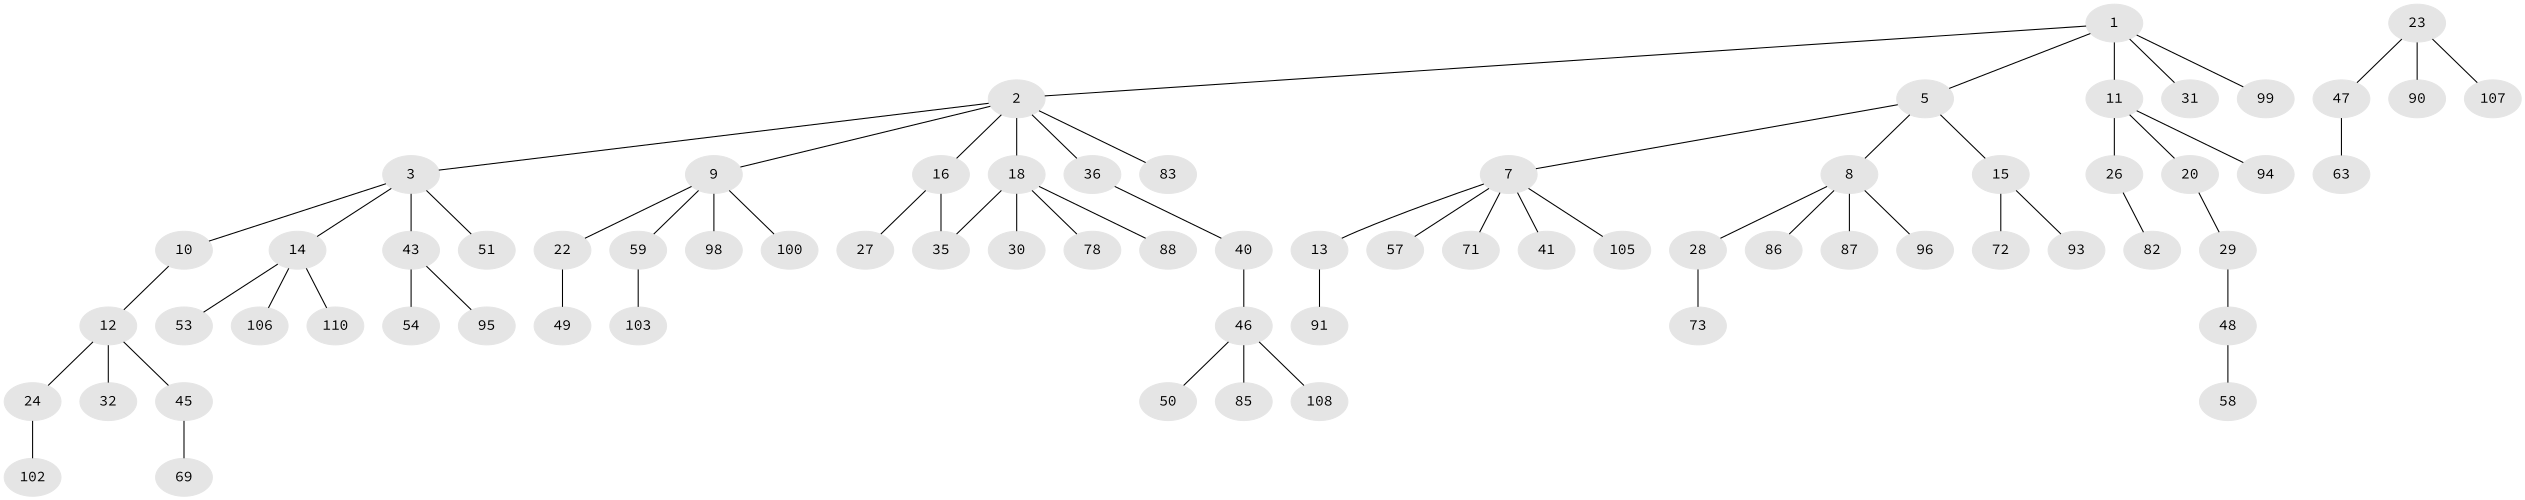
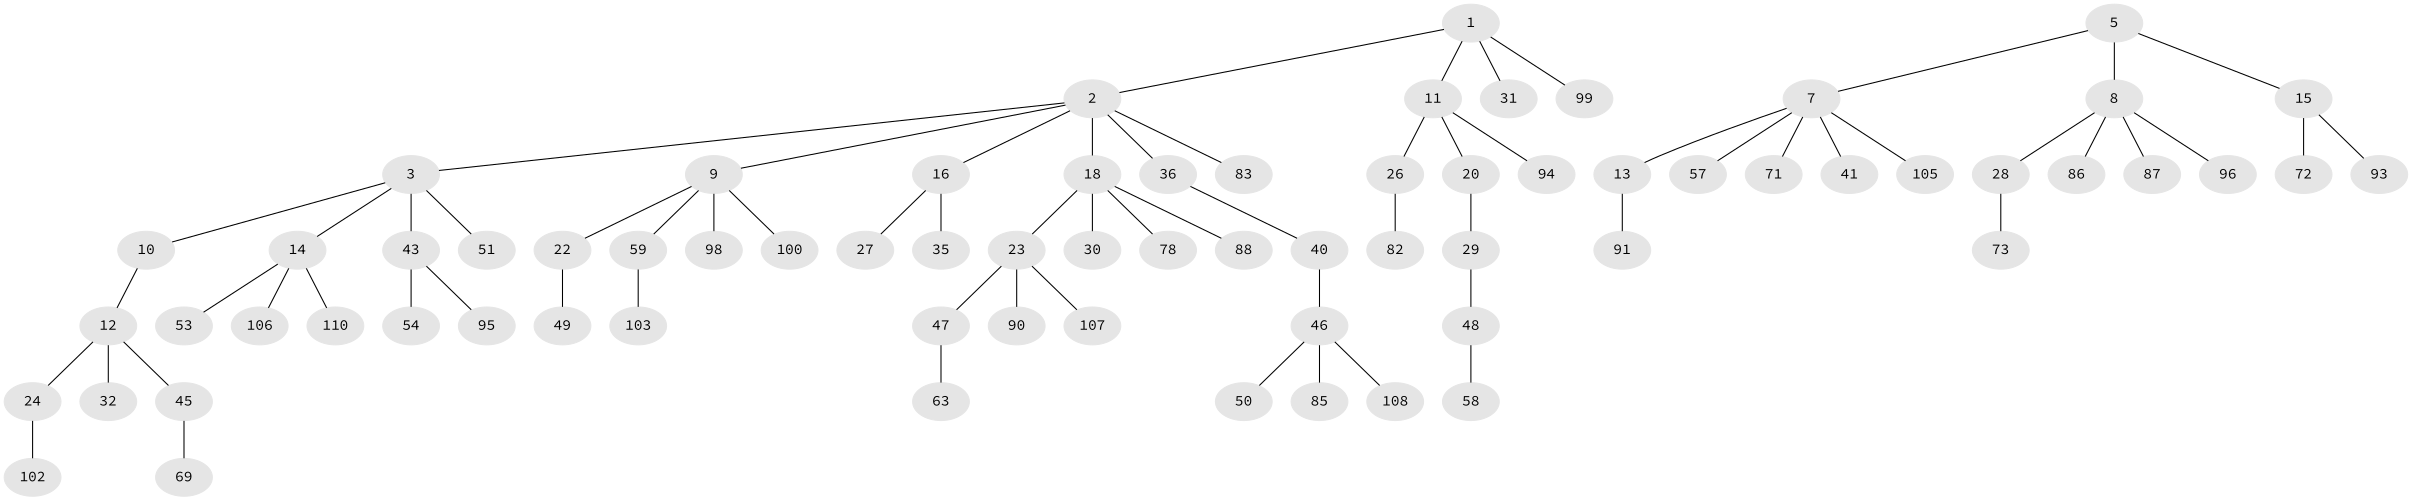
(2020, 61) -> none
(979, 212) -> (1055, 212)
